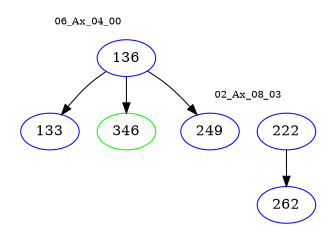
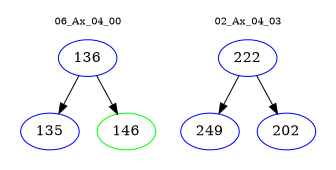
(248, 95) -> (248, 22)
(179, 96) -> (231, 90)
(50, 132) -> (50, 132)
(126, 132) -> (126, 132)
(286, 205) -> (286, 132)
